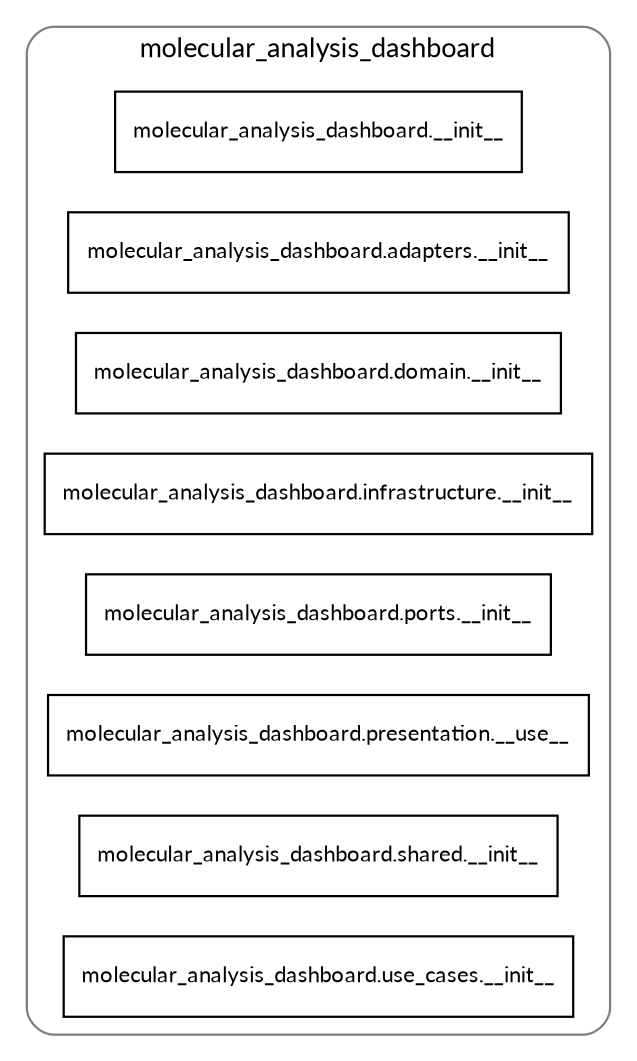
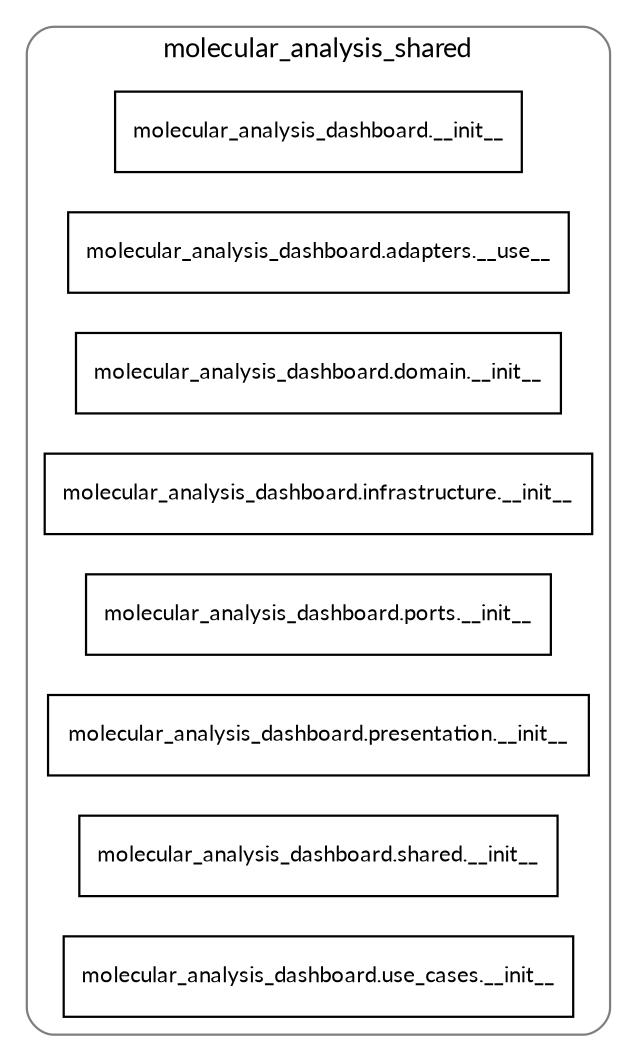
(318, 50) -> (318, 50)
(318, 253) -> (318, 253)
(318, 735) -> (318, 735)
